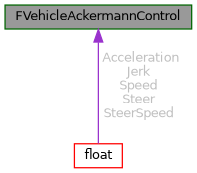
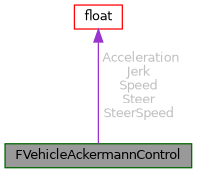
(98, 93) -> (98, 93)
